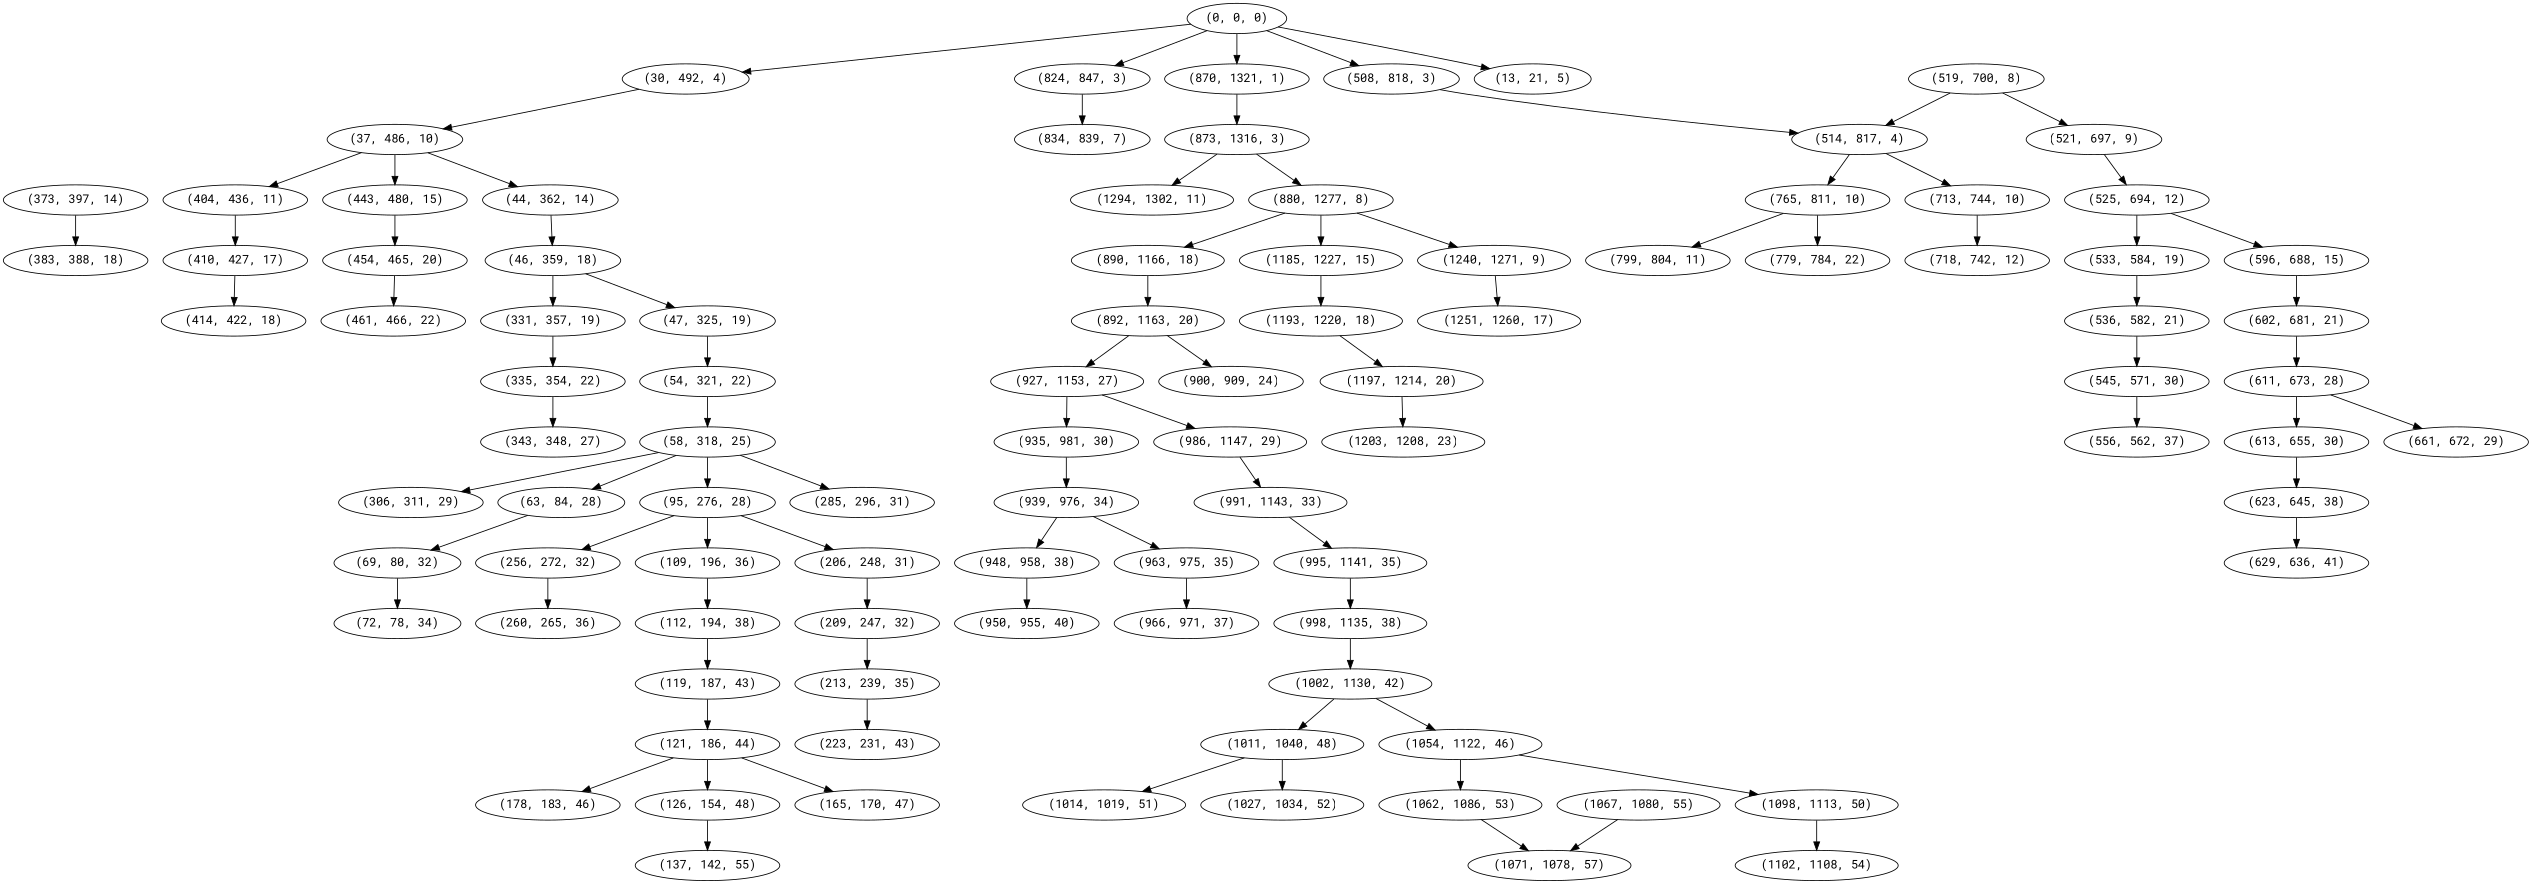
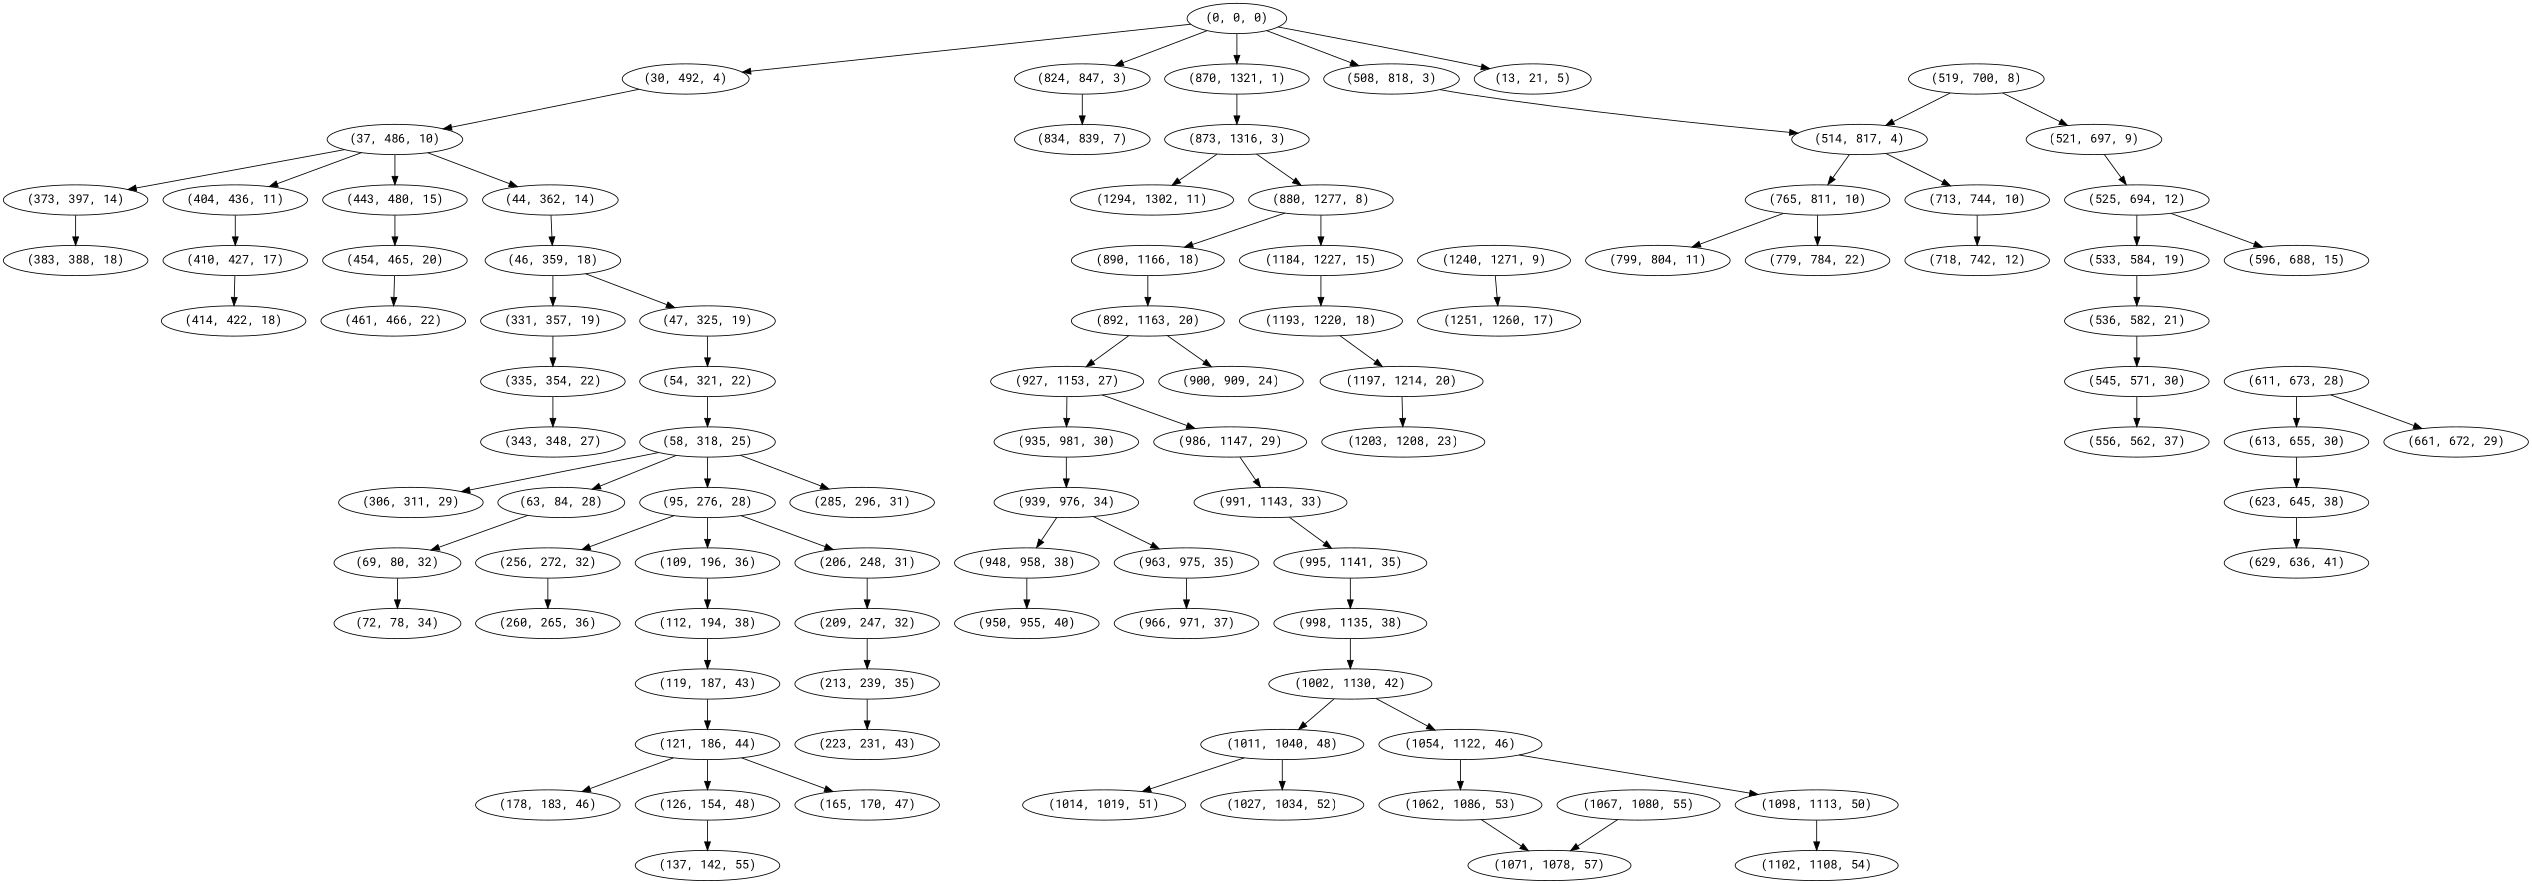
none -> (240, 169)
(1403, 229) -> none
(1321, 260) -> (1321, 260)
(2296, 321) -> none
